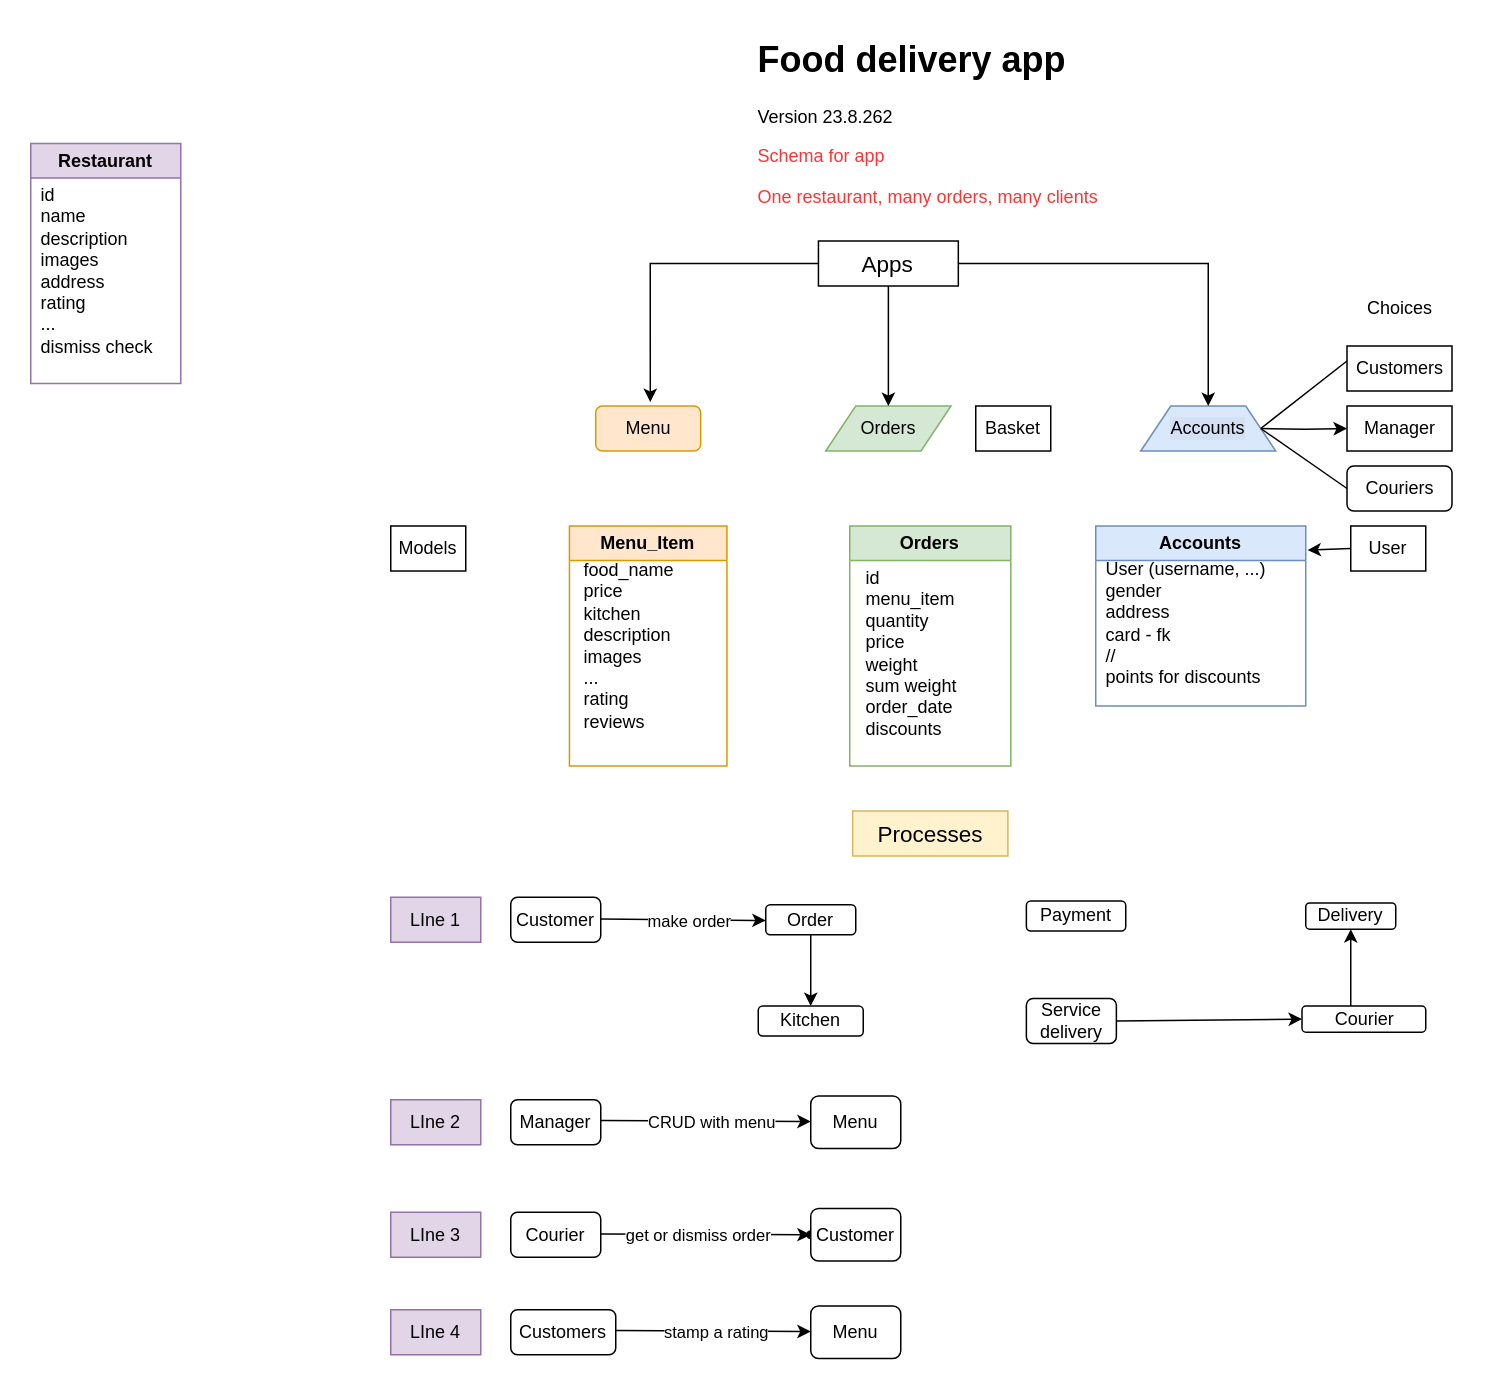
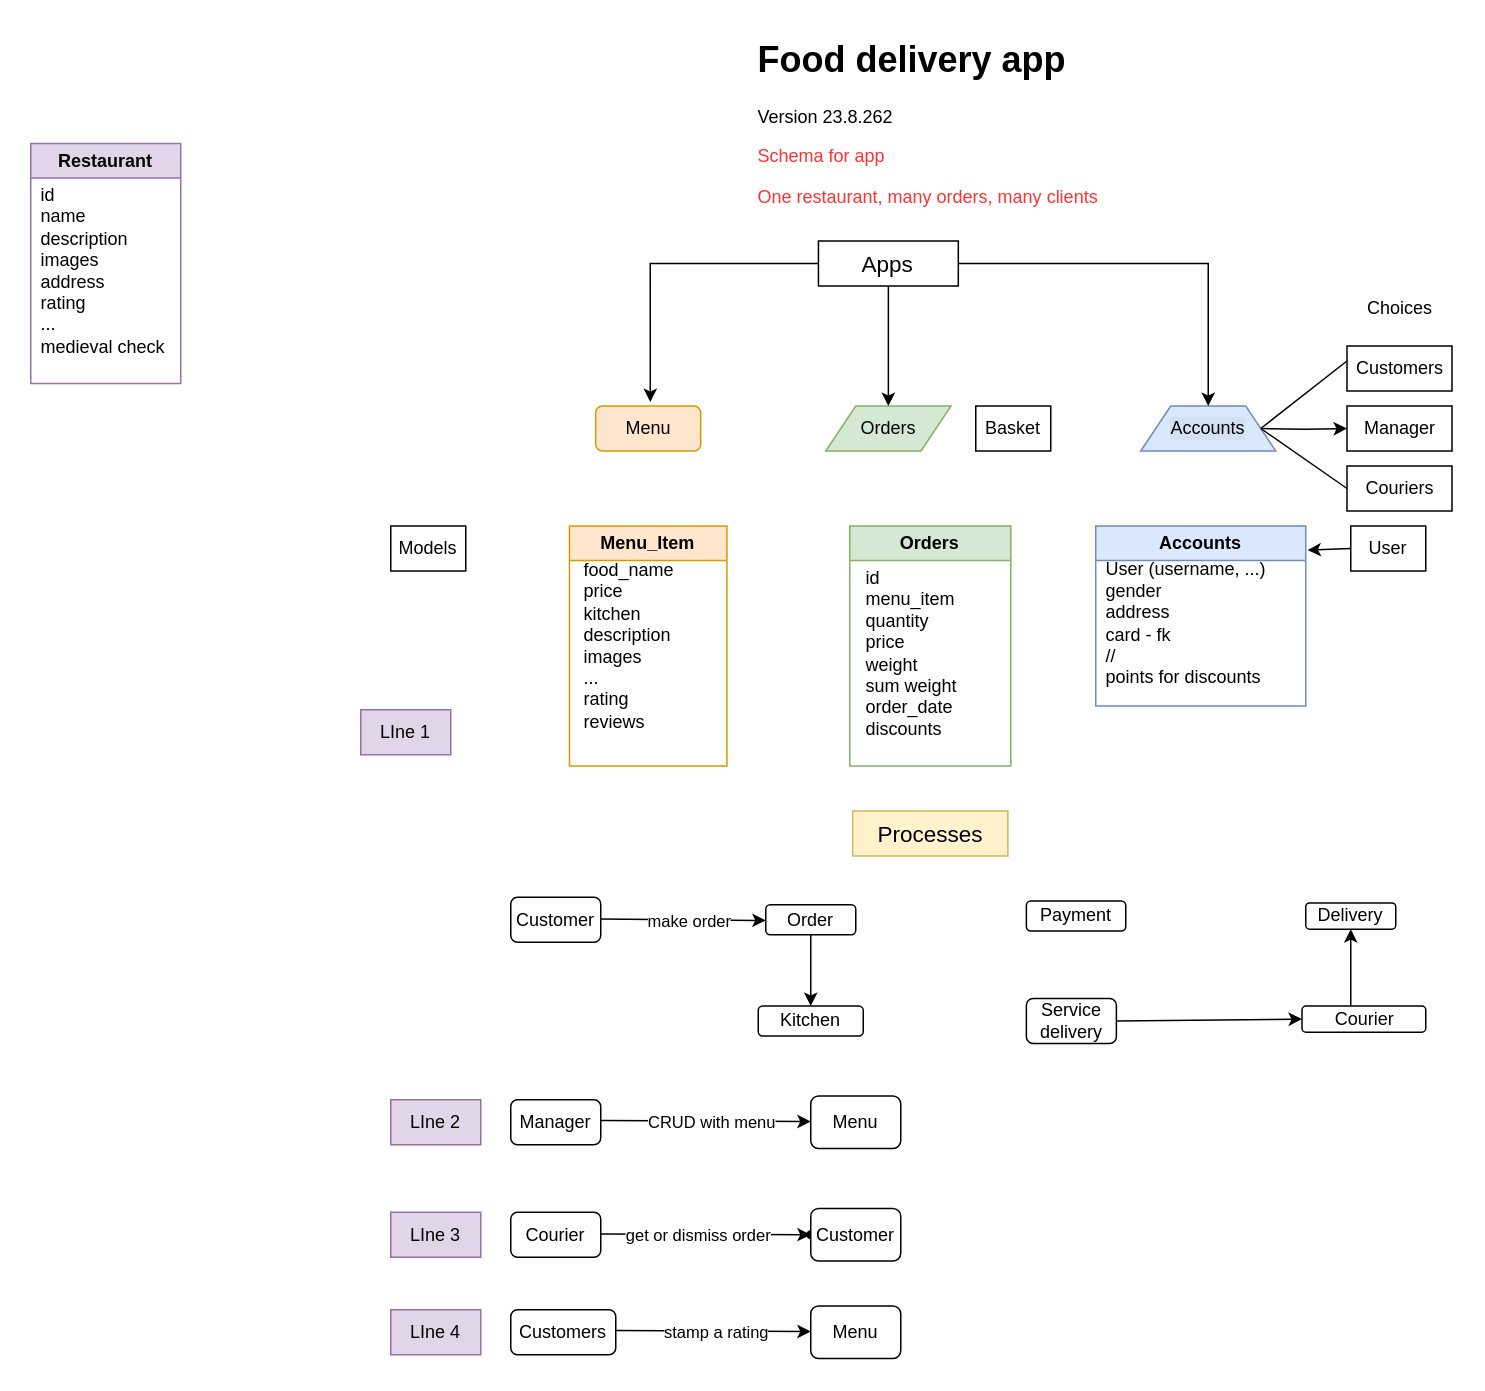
(100, 271) -> (105, 271)
(1400, 488) -> (1400, 488)
(436, 920) -> (406, 732)
